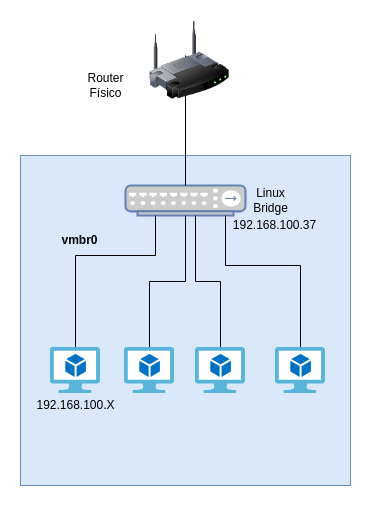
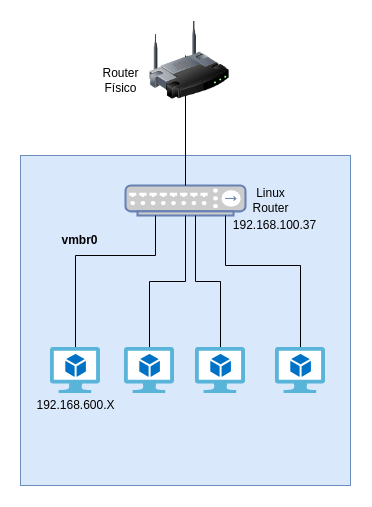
(106, 86) -> (121, 81)
(271, 201) -> (271, 201)
(76, 406) -> (76, 406)
